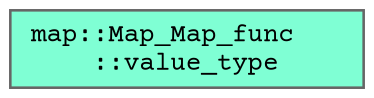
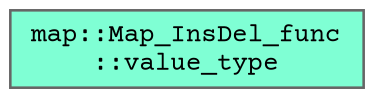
(187, 49) -> (187, 49)
